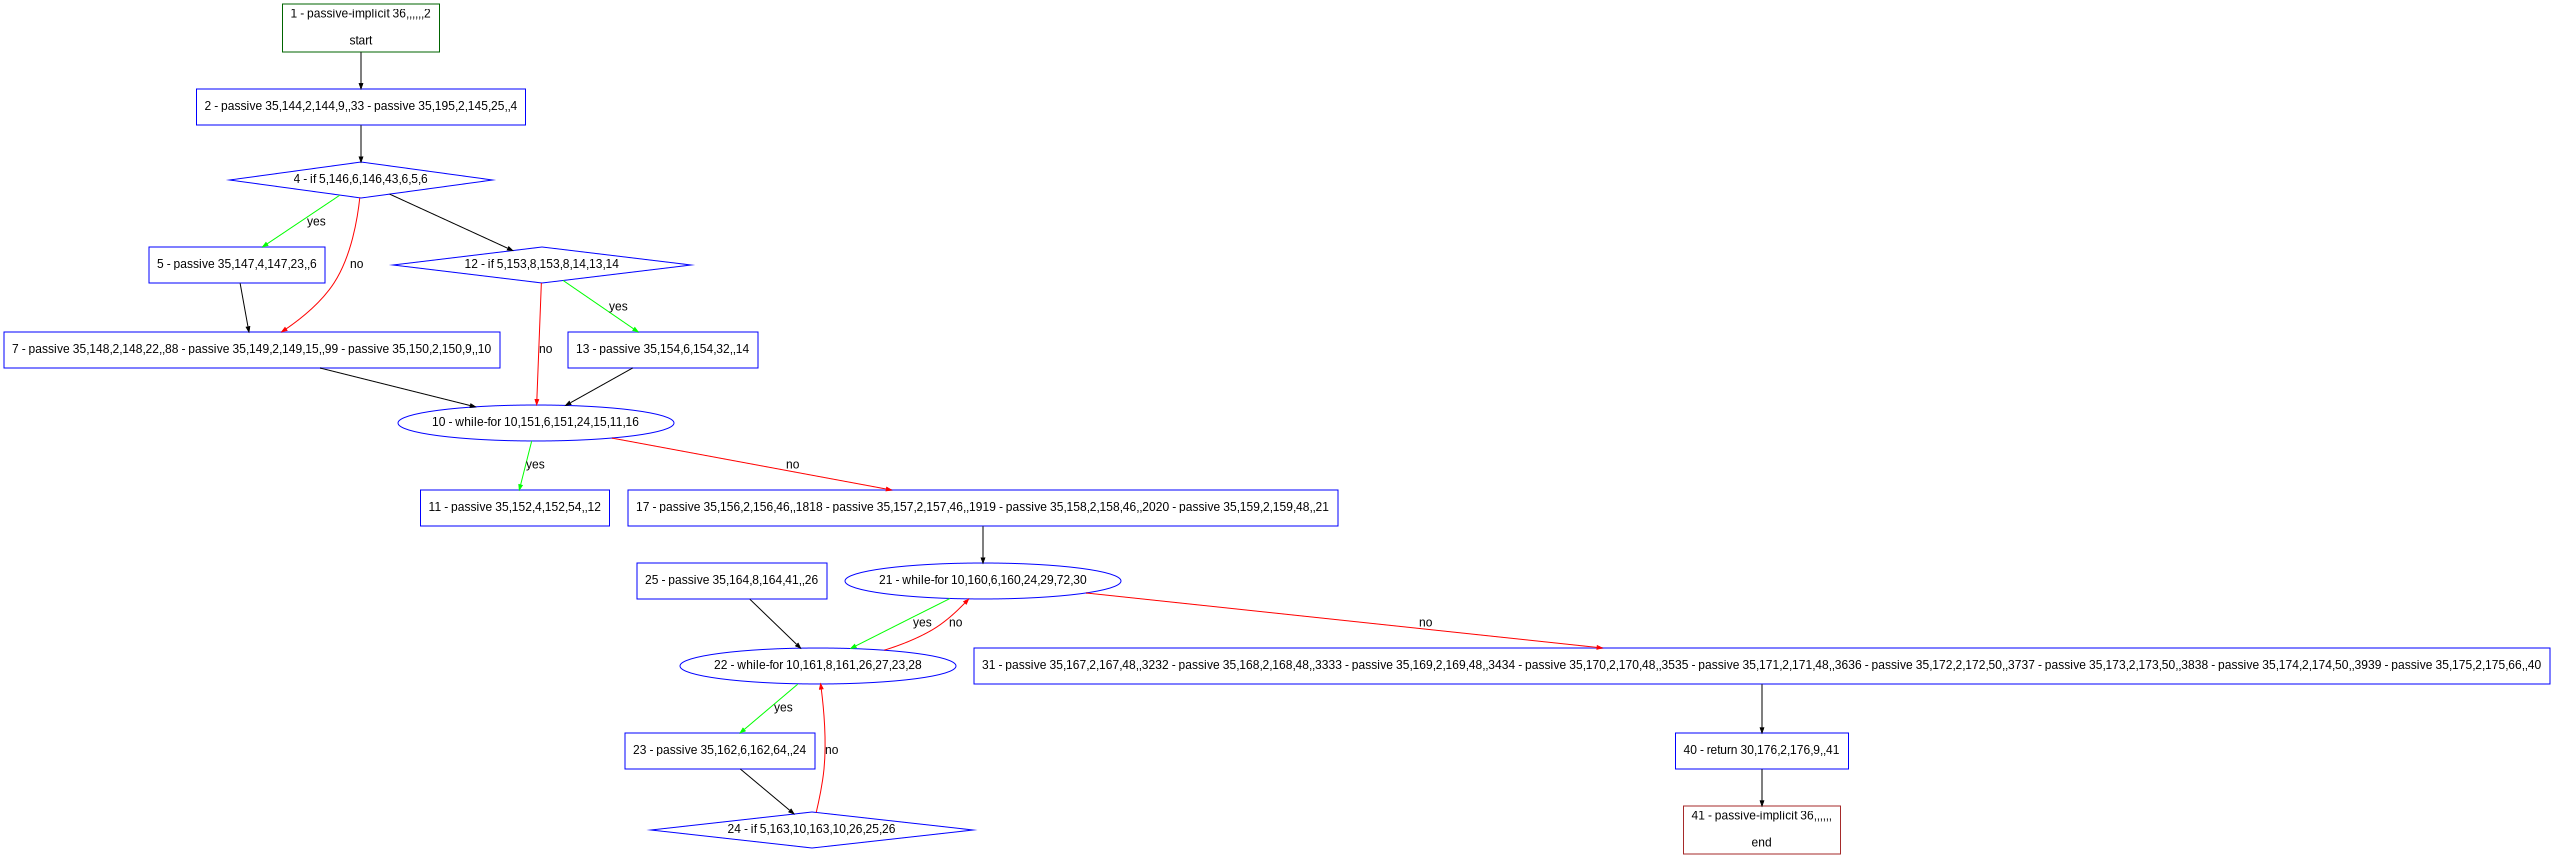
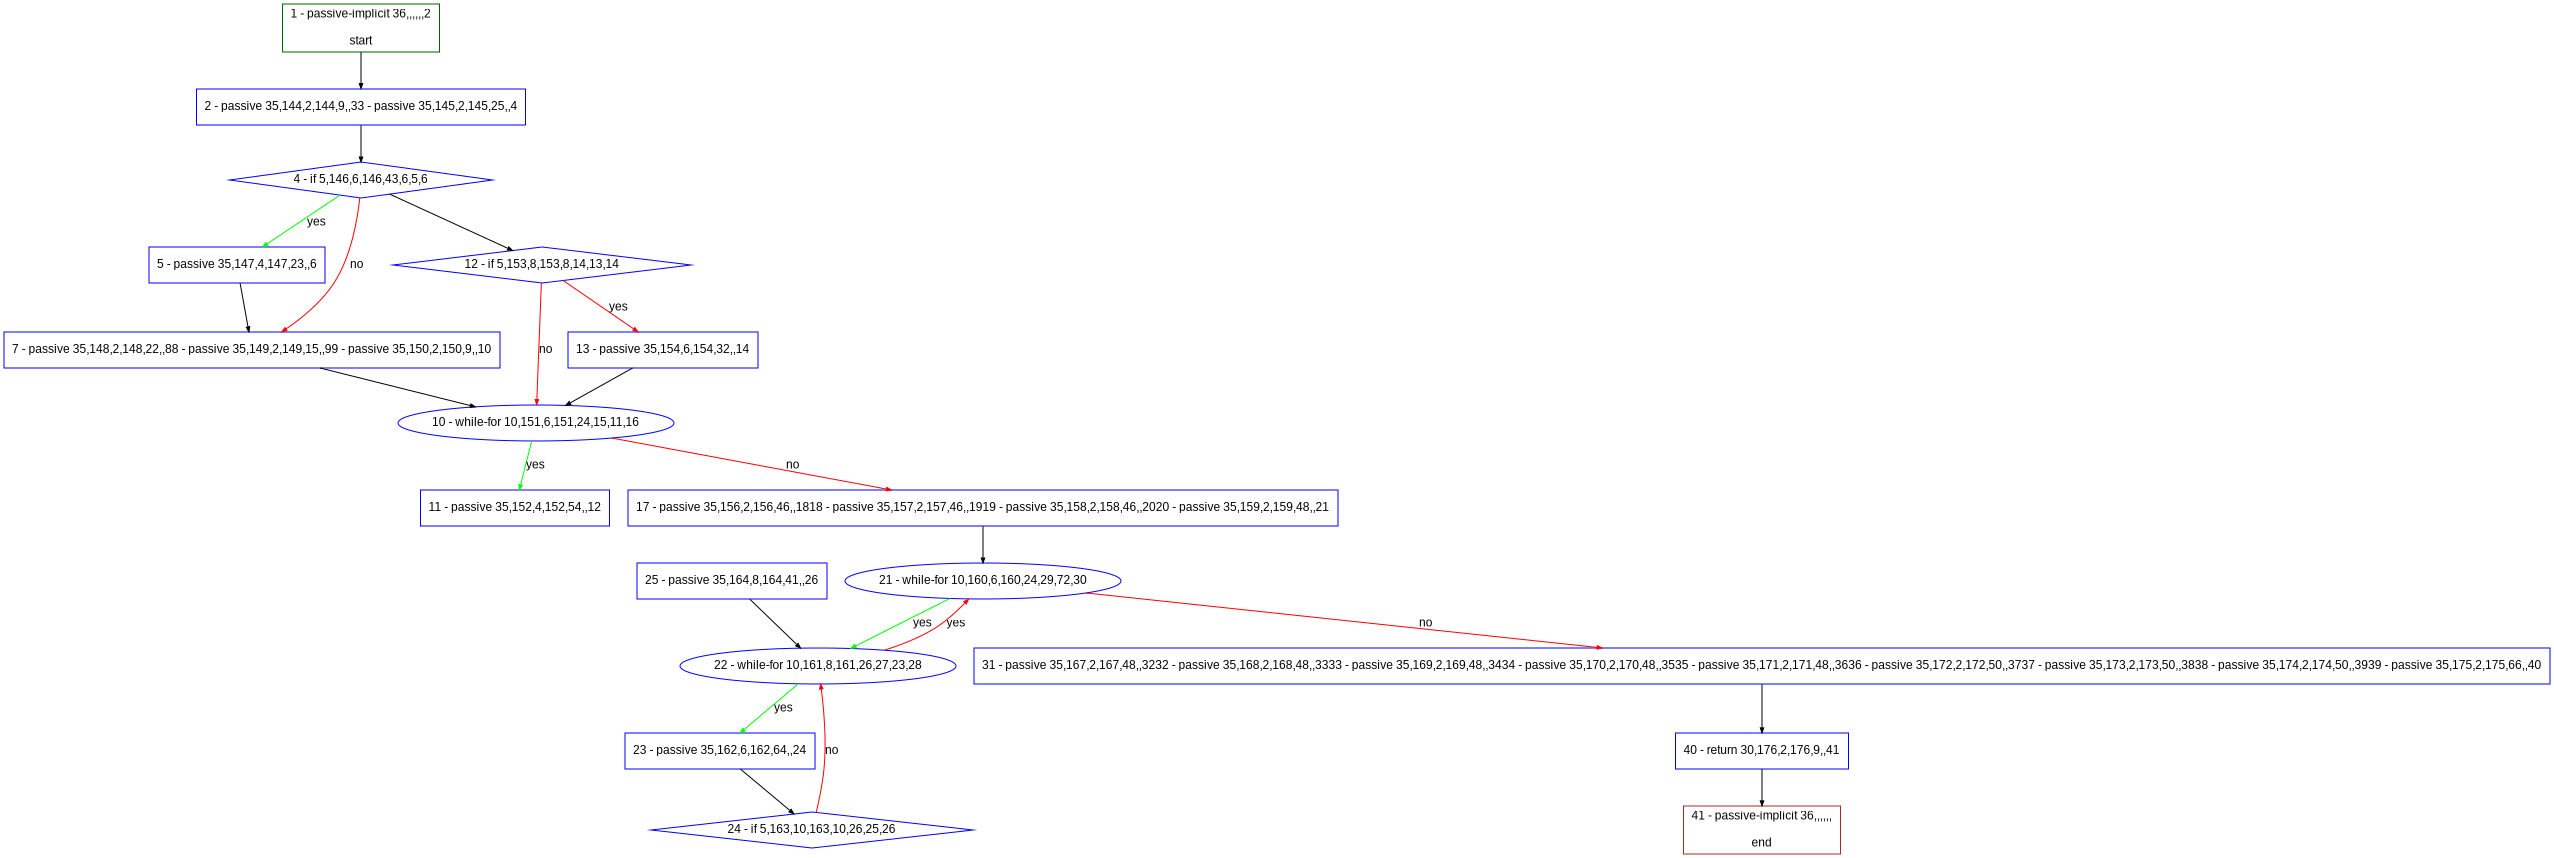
(361, 107) -> (361, 107)
(598, 305) -> (598, 305)
(956, 624) -> (956, 624)
